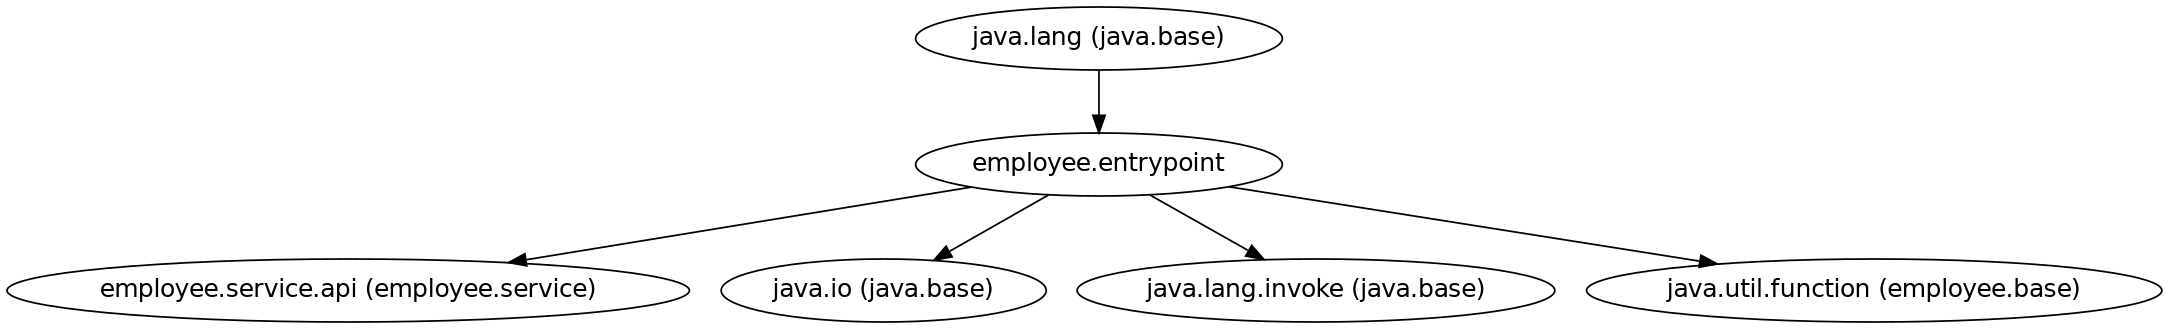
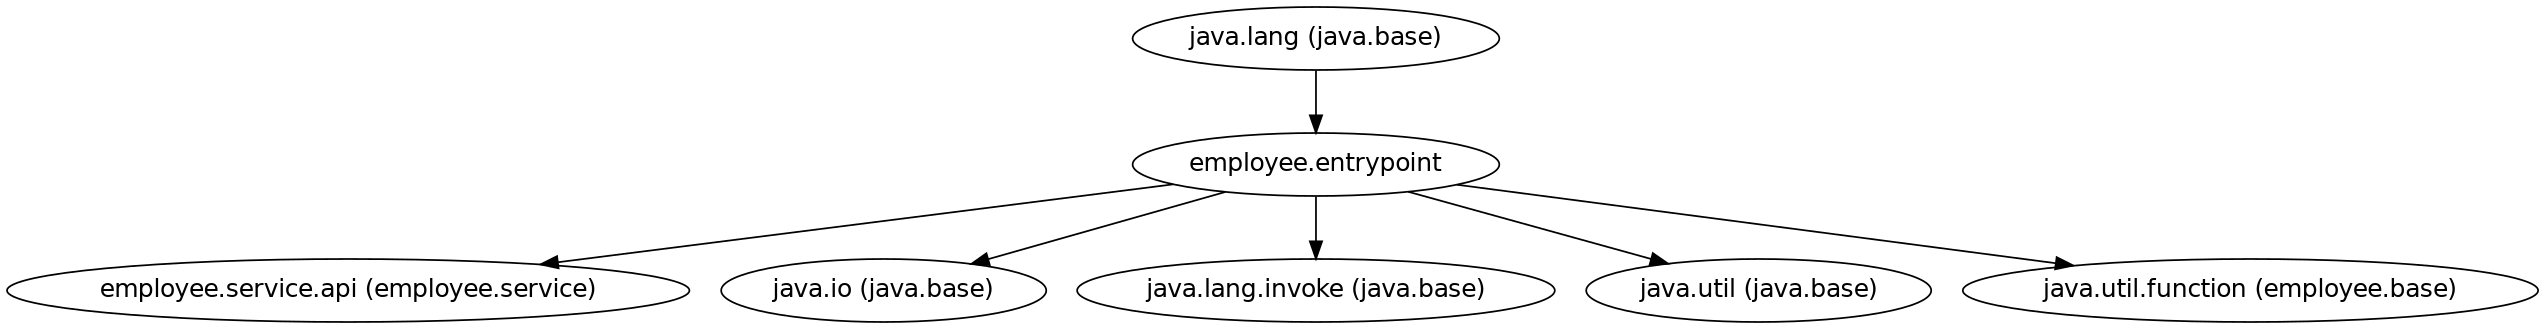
none -> (1759, 290)
